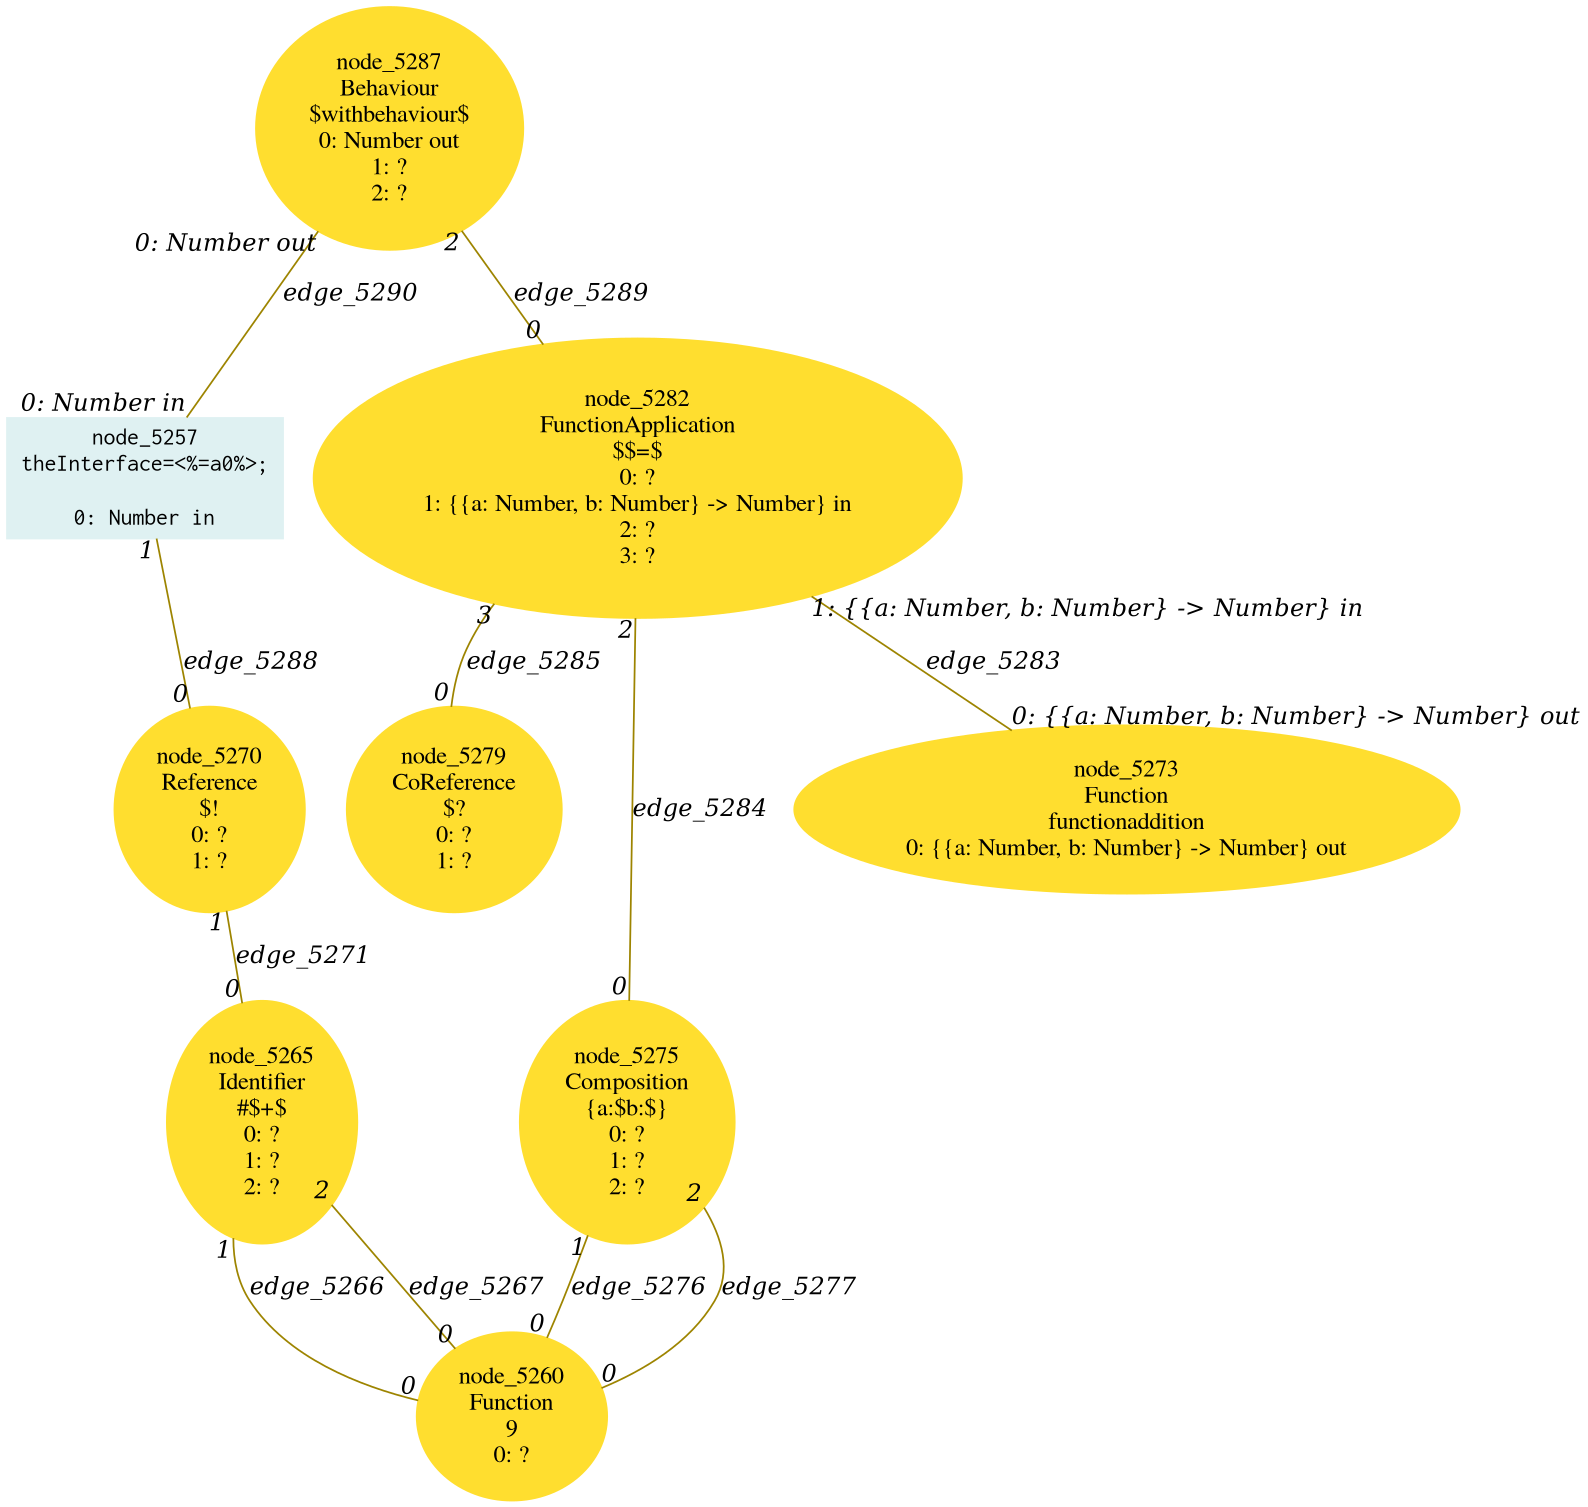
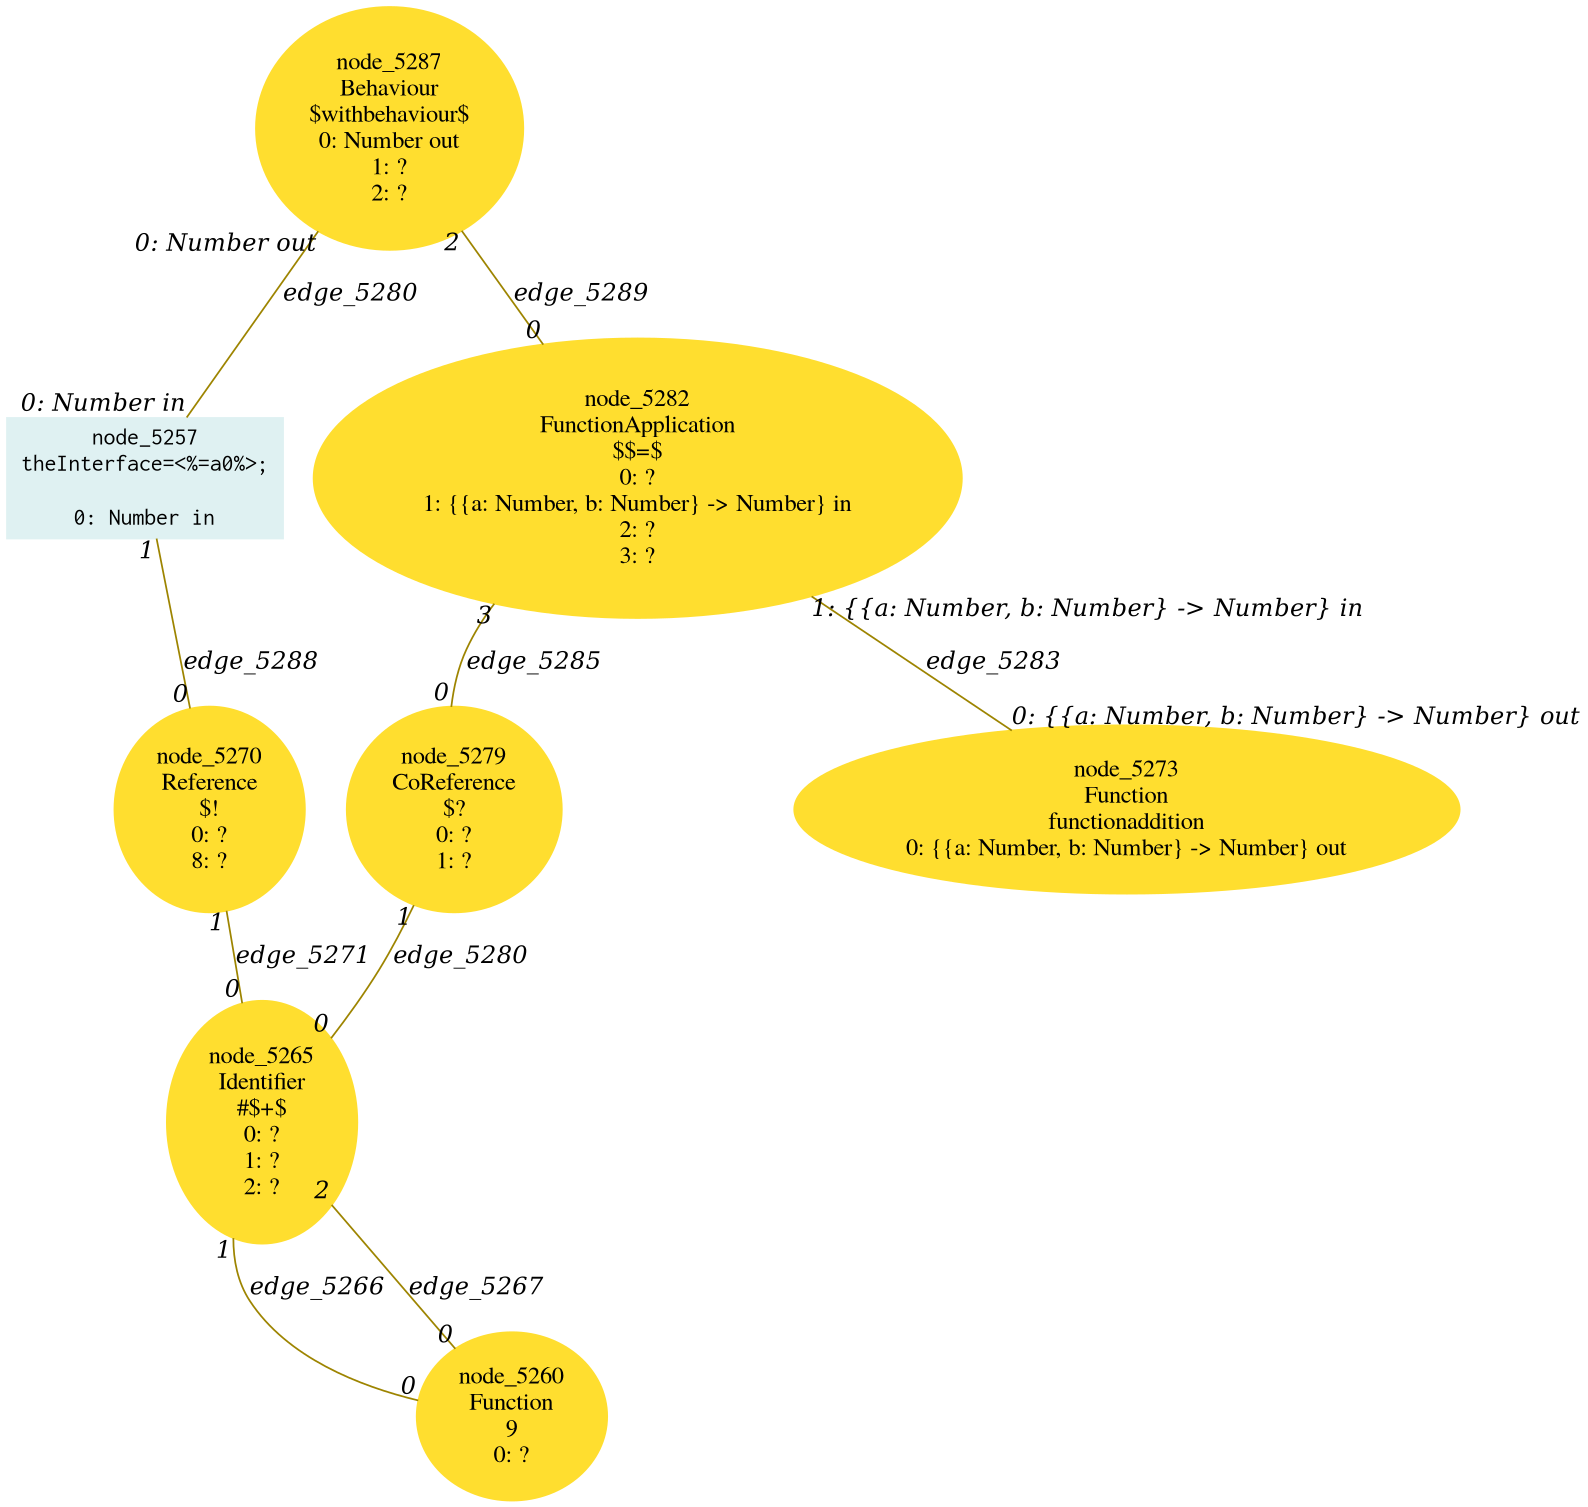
(351, 294) -> (351, 294)
(210, 809) -> (210, 809)
none -> (376, 974)
(627, 1122) -> none
